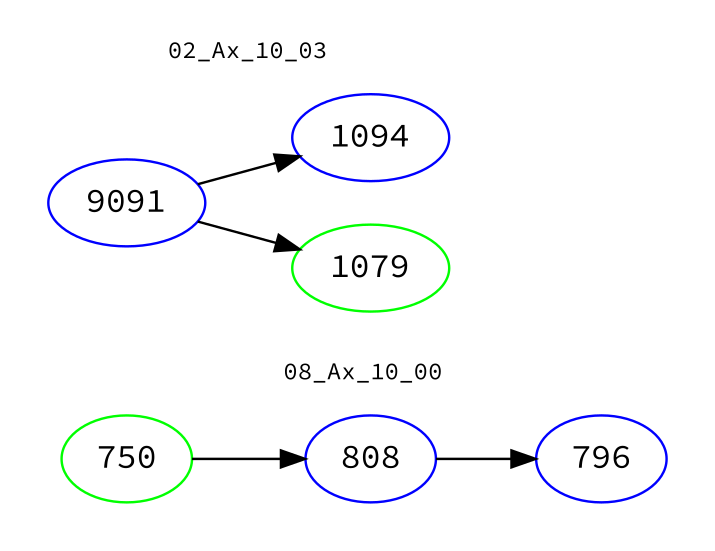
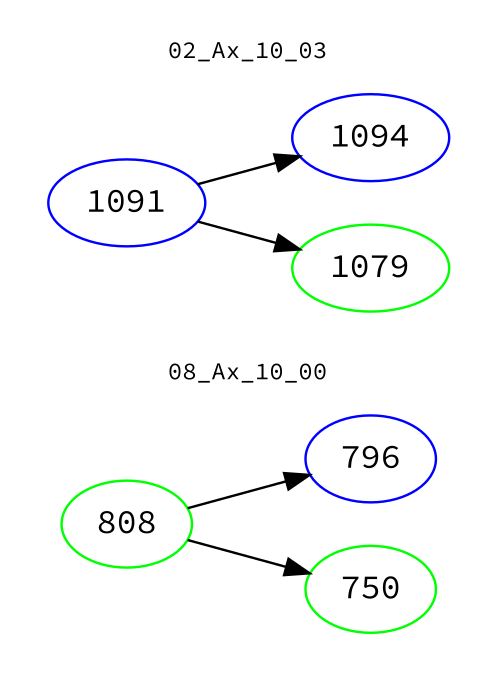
(127, 203) -> (127, 203)
(236, 459) -> (237, 553)
(371, 459) -> (127, 524)
